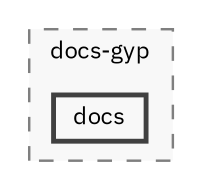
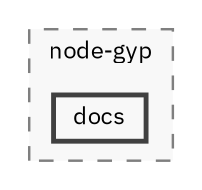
(101, 52) -> (101, 52)
